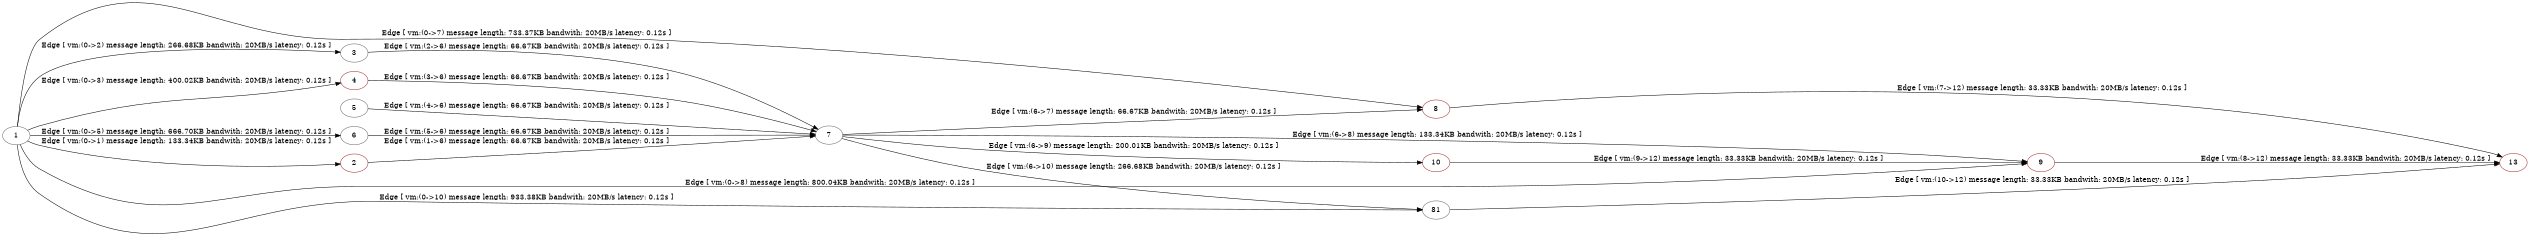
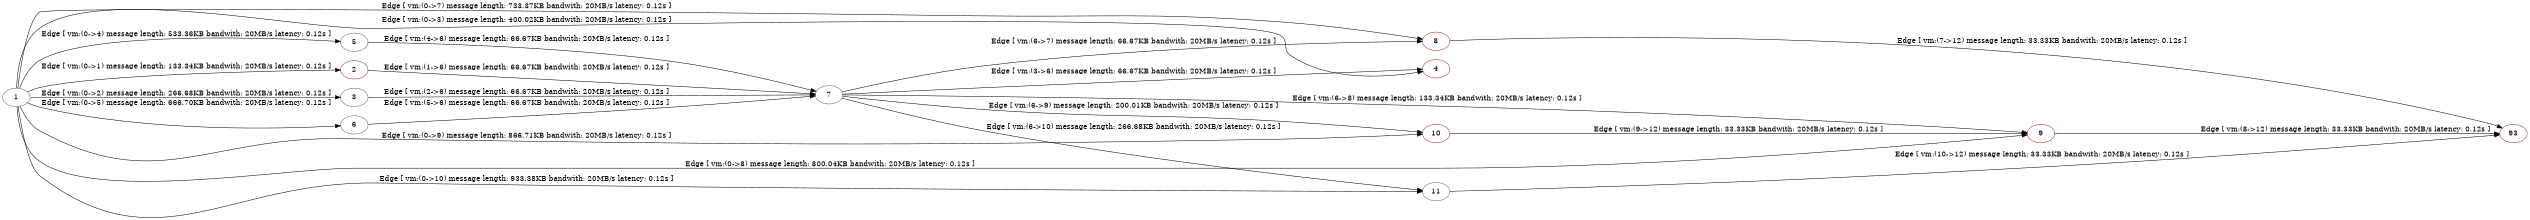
none -> (169, 39)
(592, 91) -> (1130, 81)
none -> (709, 143)
(2513, 163) -> (2513, 134)
(1436, 210) -> (1436, 192)
